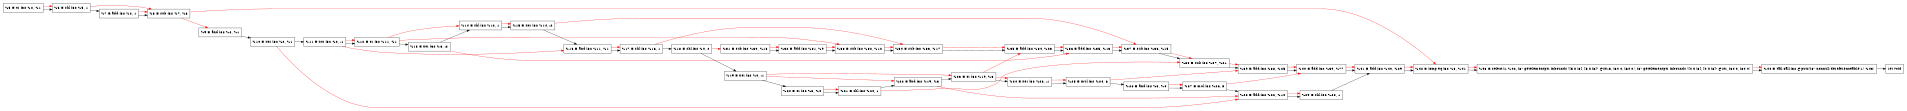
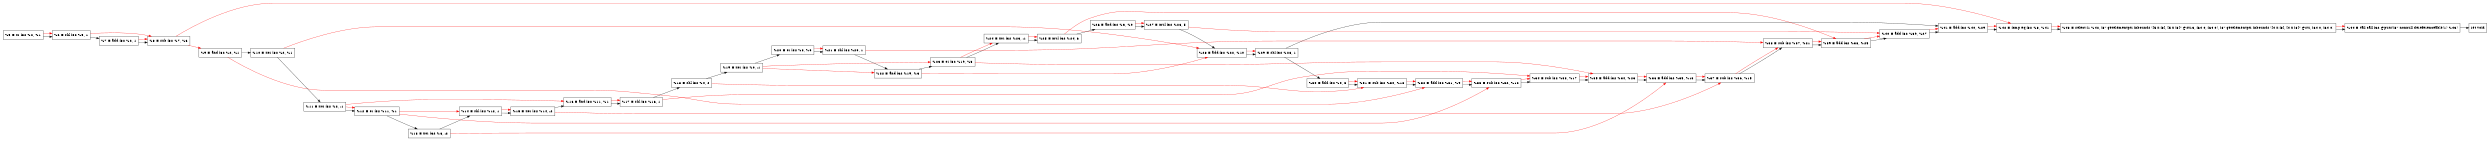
(1321, 69) -> (1904, 34)
none -> (1328, 83)
none -> (822, 104)
